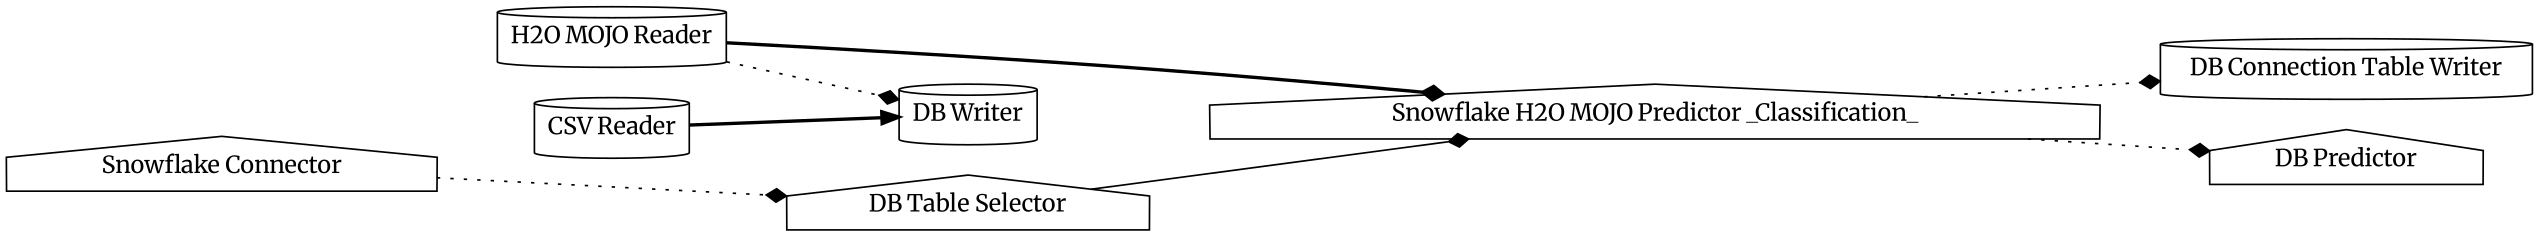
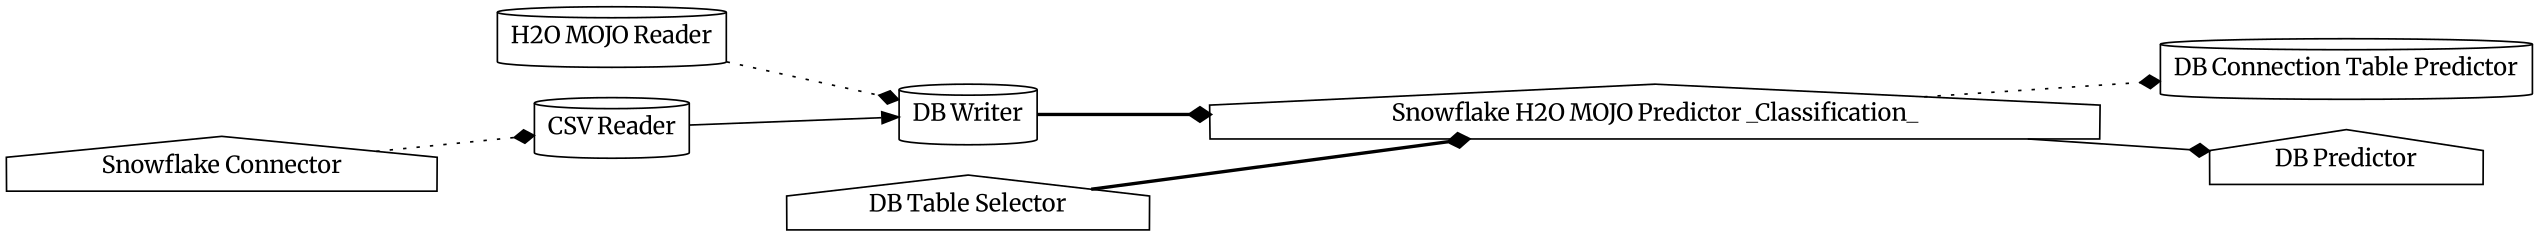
(1075, 64) -> (1113, 114)
(2346, 69) -> (2346, 69)
(785, 121) -> (785, 121)
(2109, 144) -> (2109, 144)
(1270, 165) -> (1270, 165)
(601, 186) -> (445, 144)
